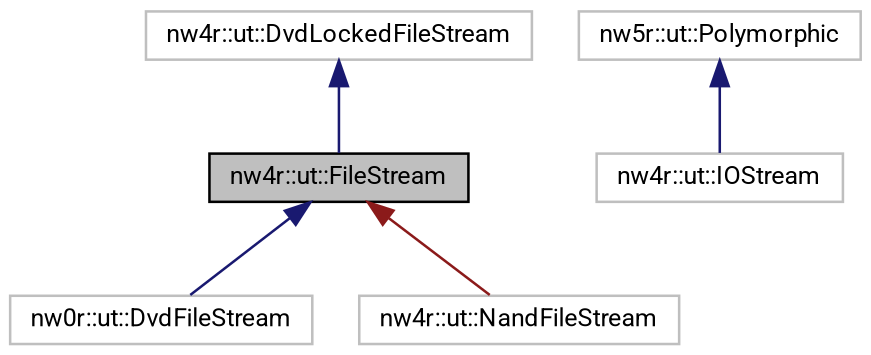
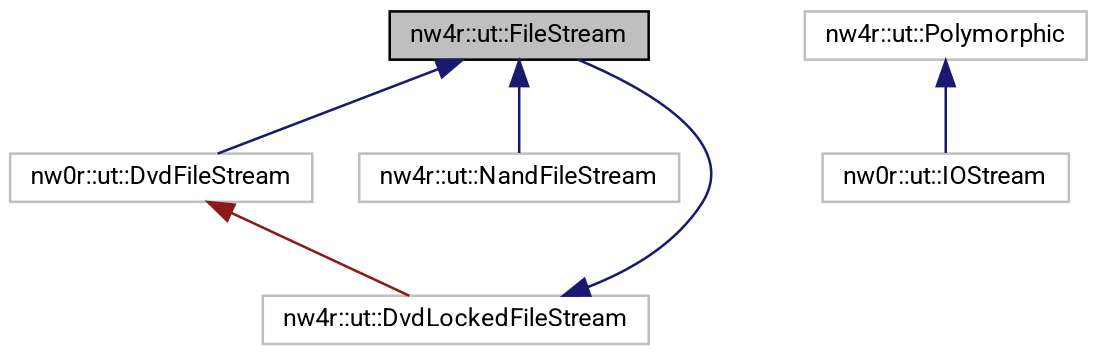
(720, 36) -> (946, 36)
(720, 178) -> (946, 178)
none -> (320, 254)
(439, 257) -> (519, 120)
